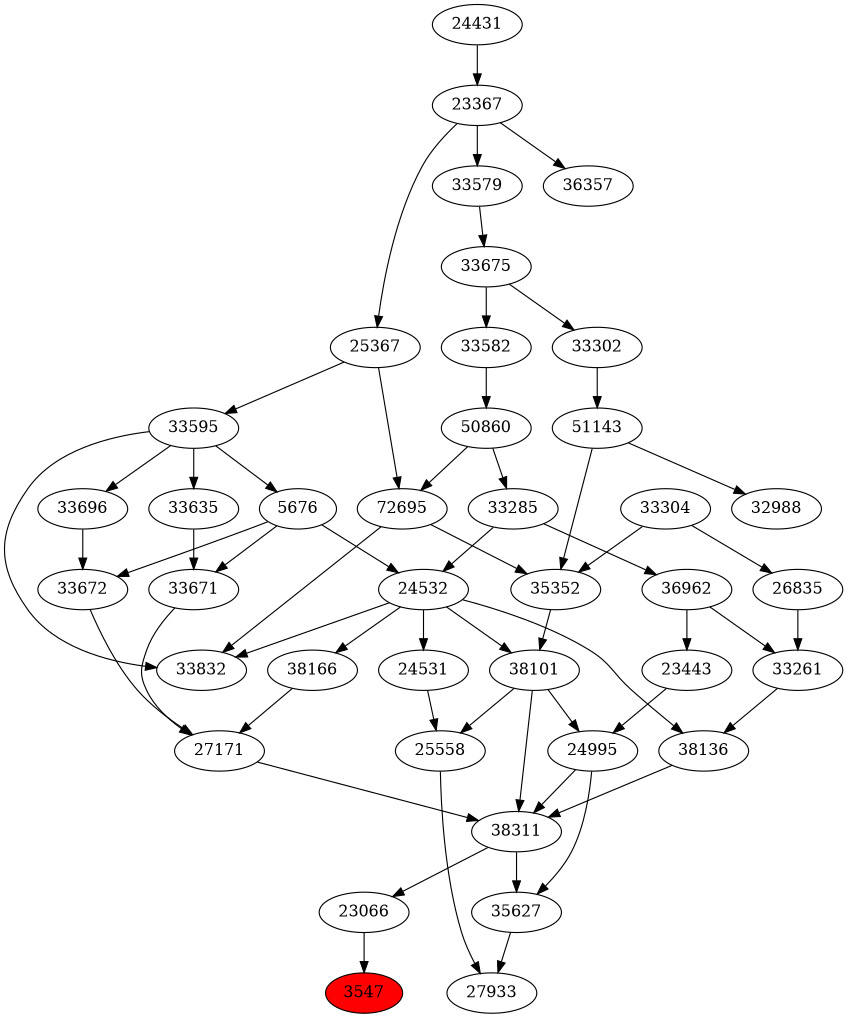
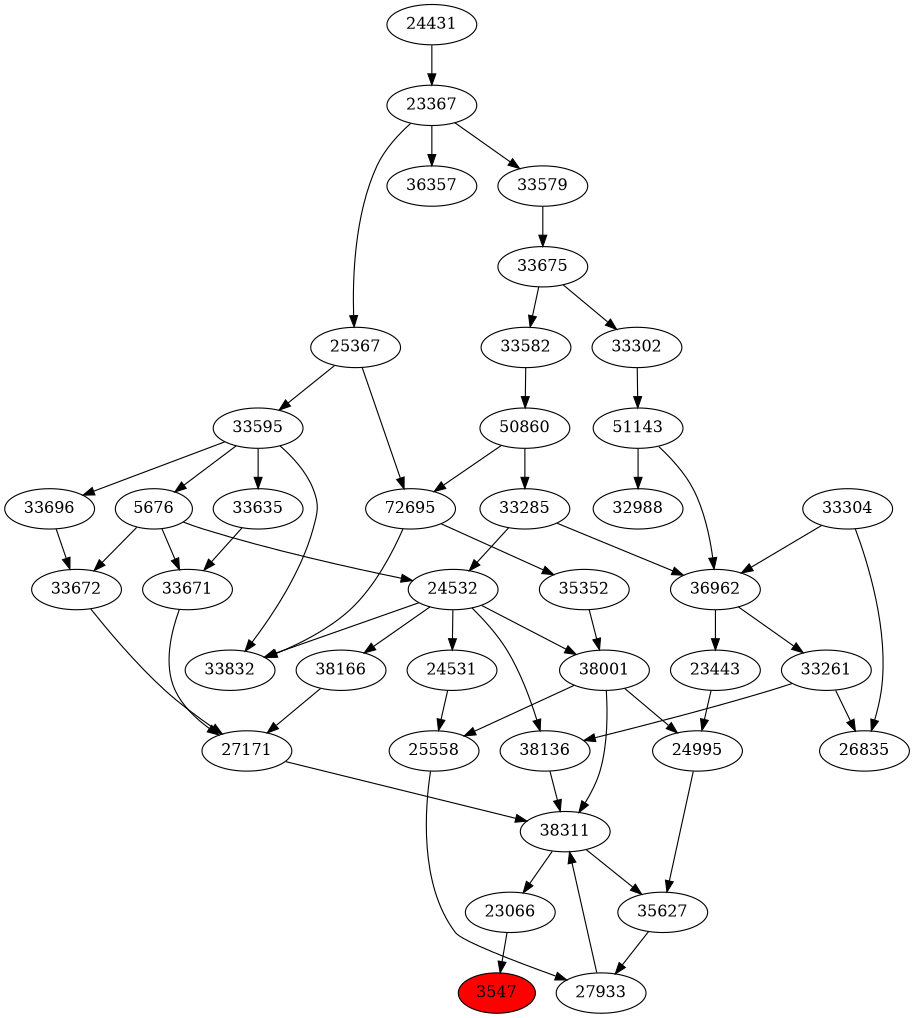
(578, 503) -> (697, 497)
(615, 546) -> (786, 546)
(798, 624) -> (843, 706)
(534, 670) -> (604, 670)
(559, 787) -> (584, 918)
